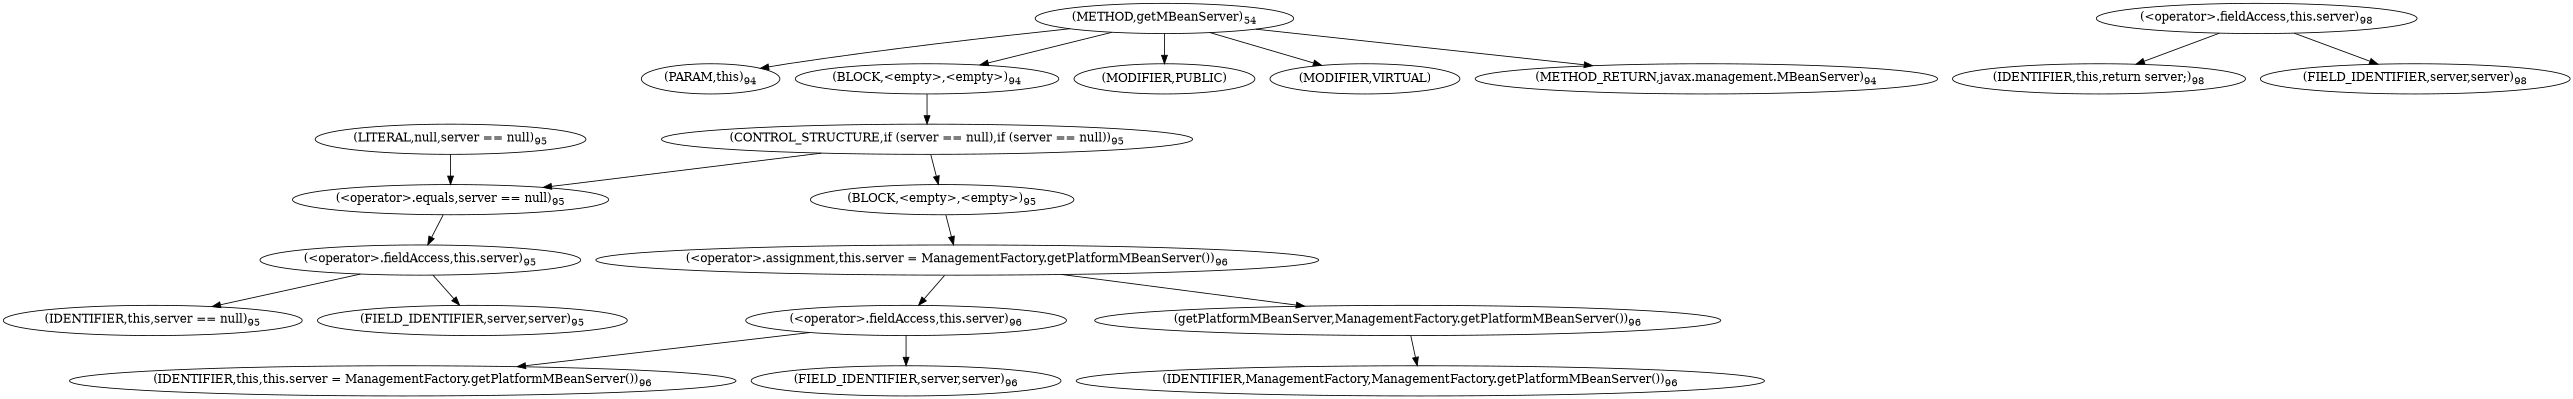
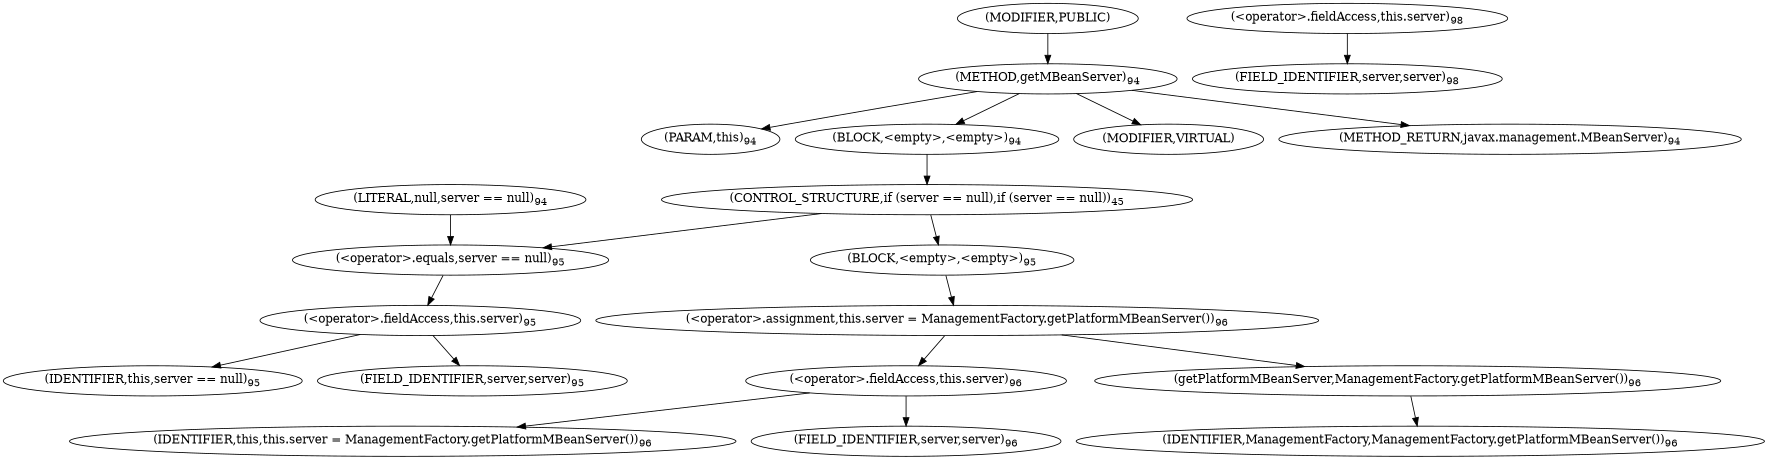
(1250, 17) -> (1134, 78)
(1164, 45) -> (1048, 45)
(2099, 79) -> none
(541, 138) -> (541, 198)
(1118, 138) -> (1118, 198)
